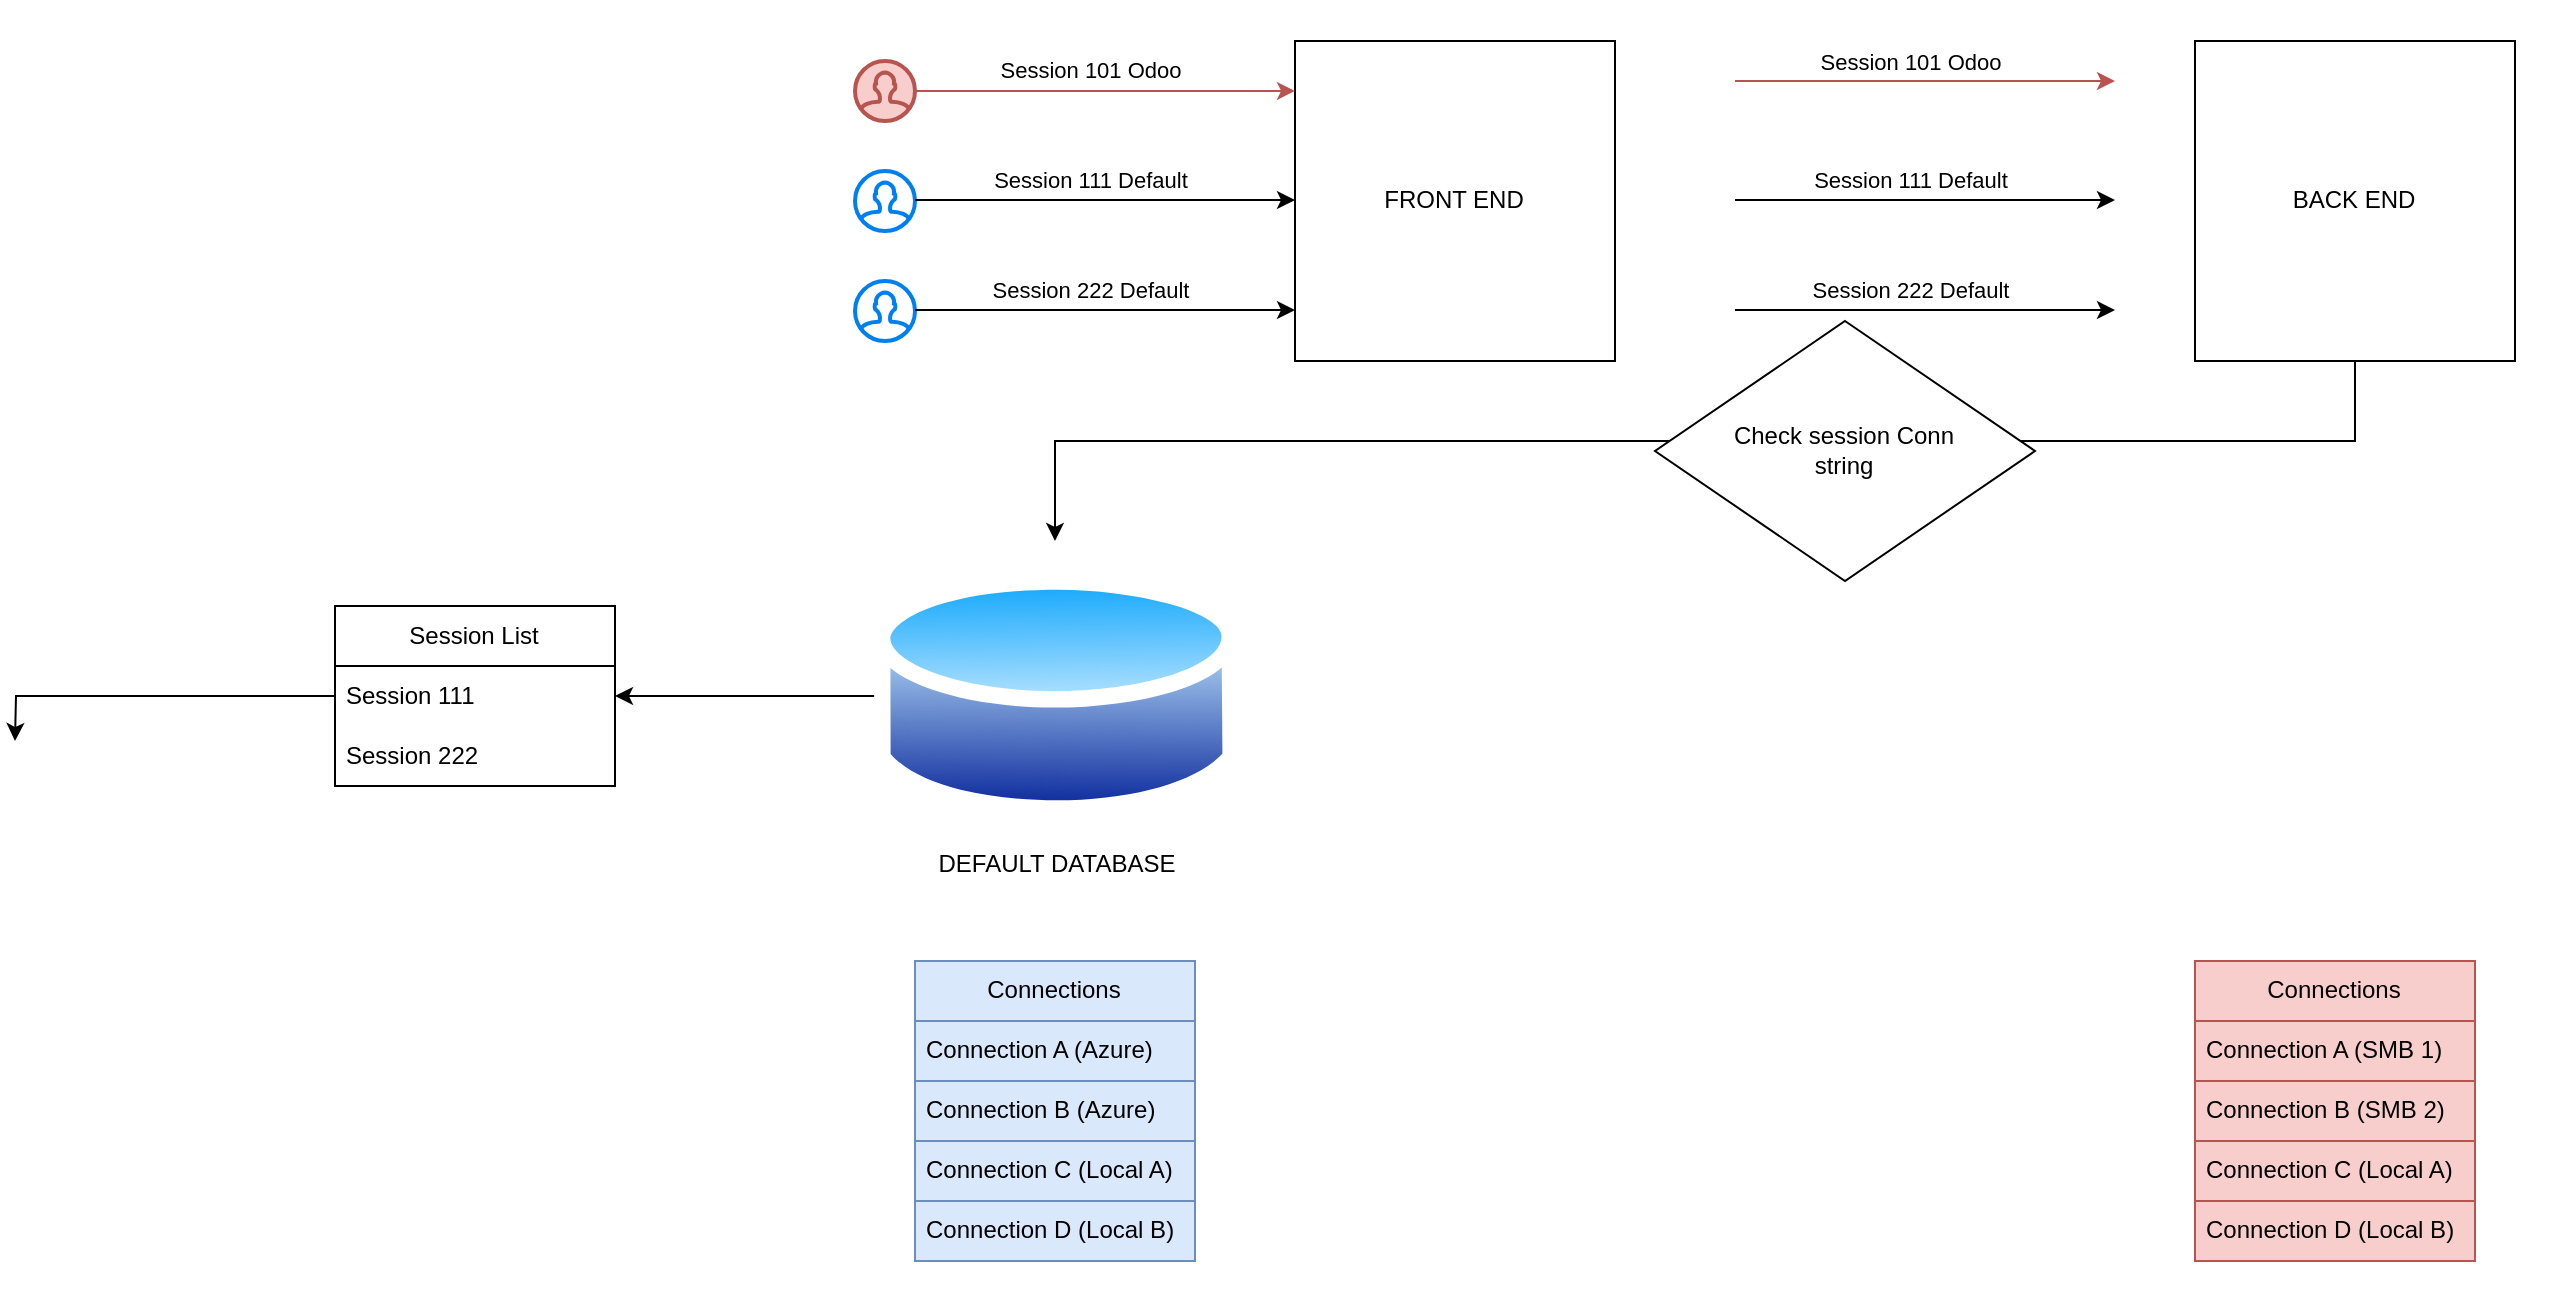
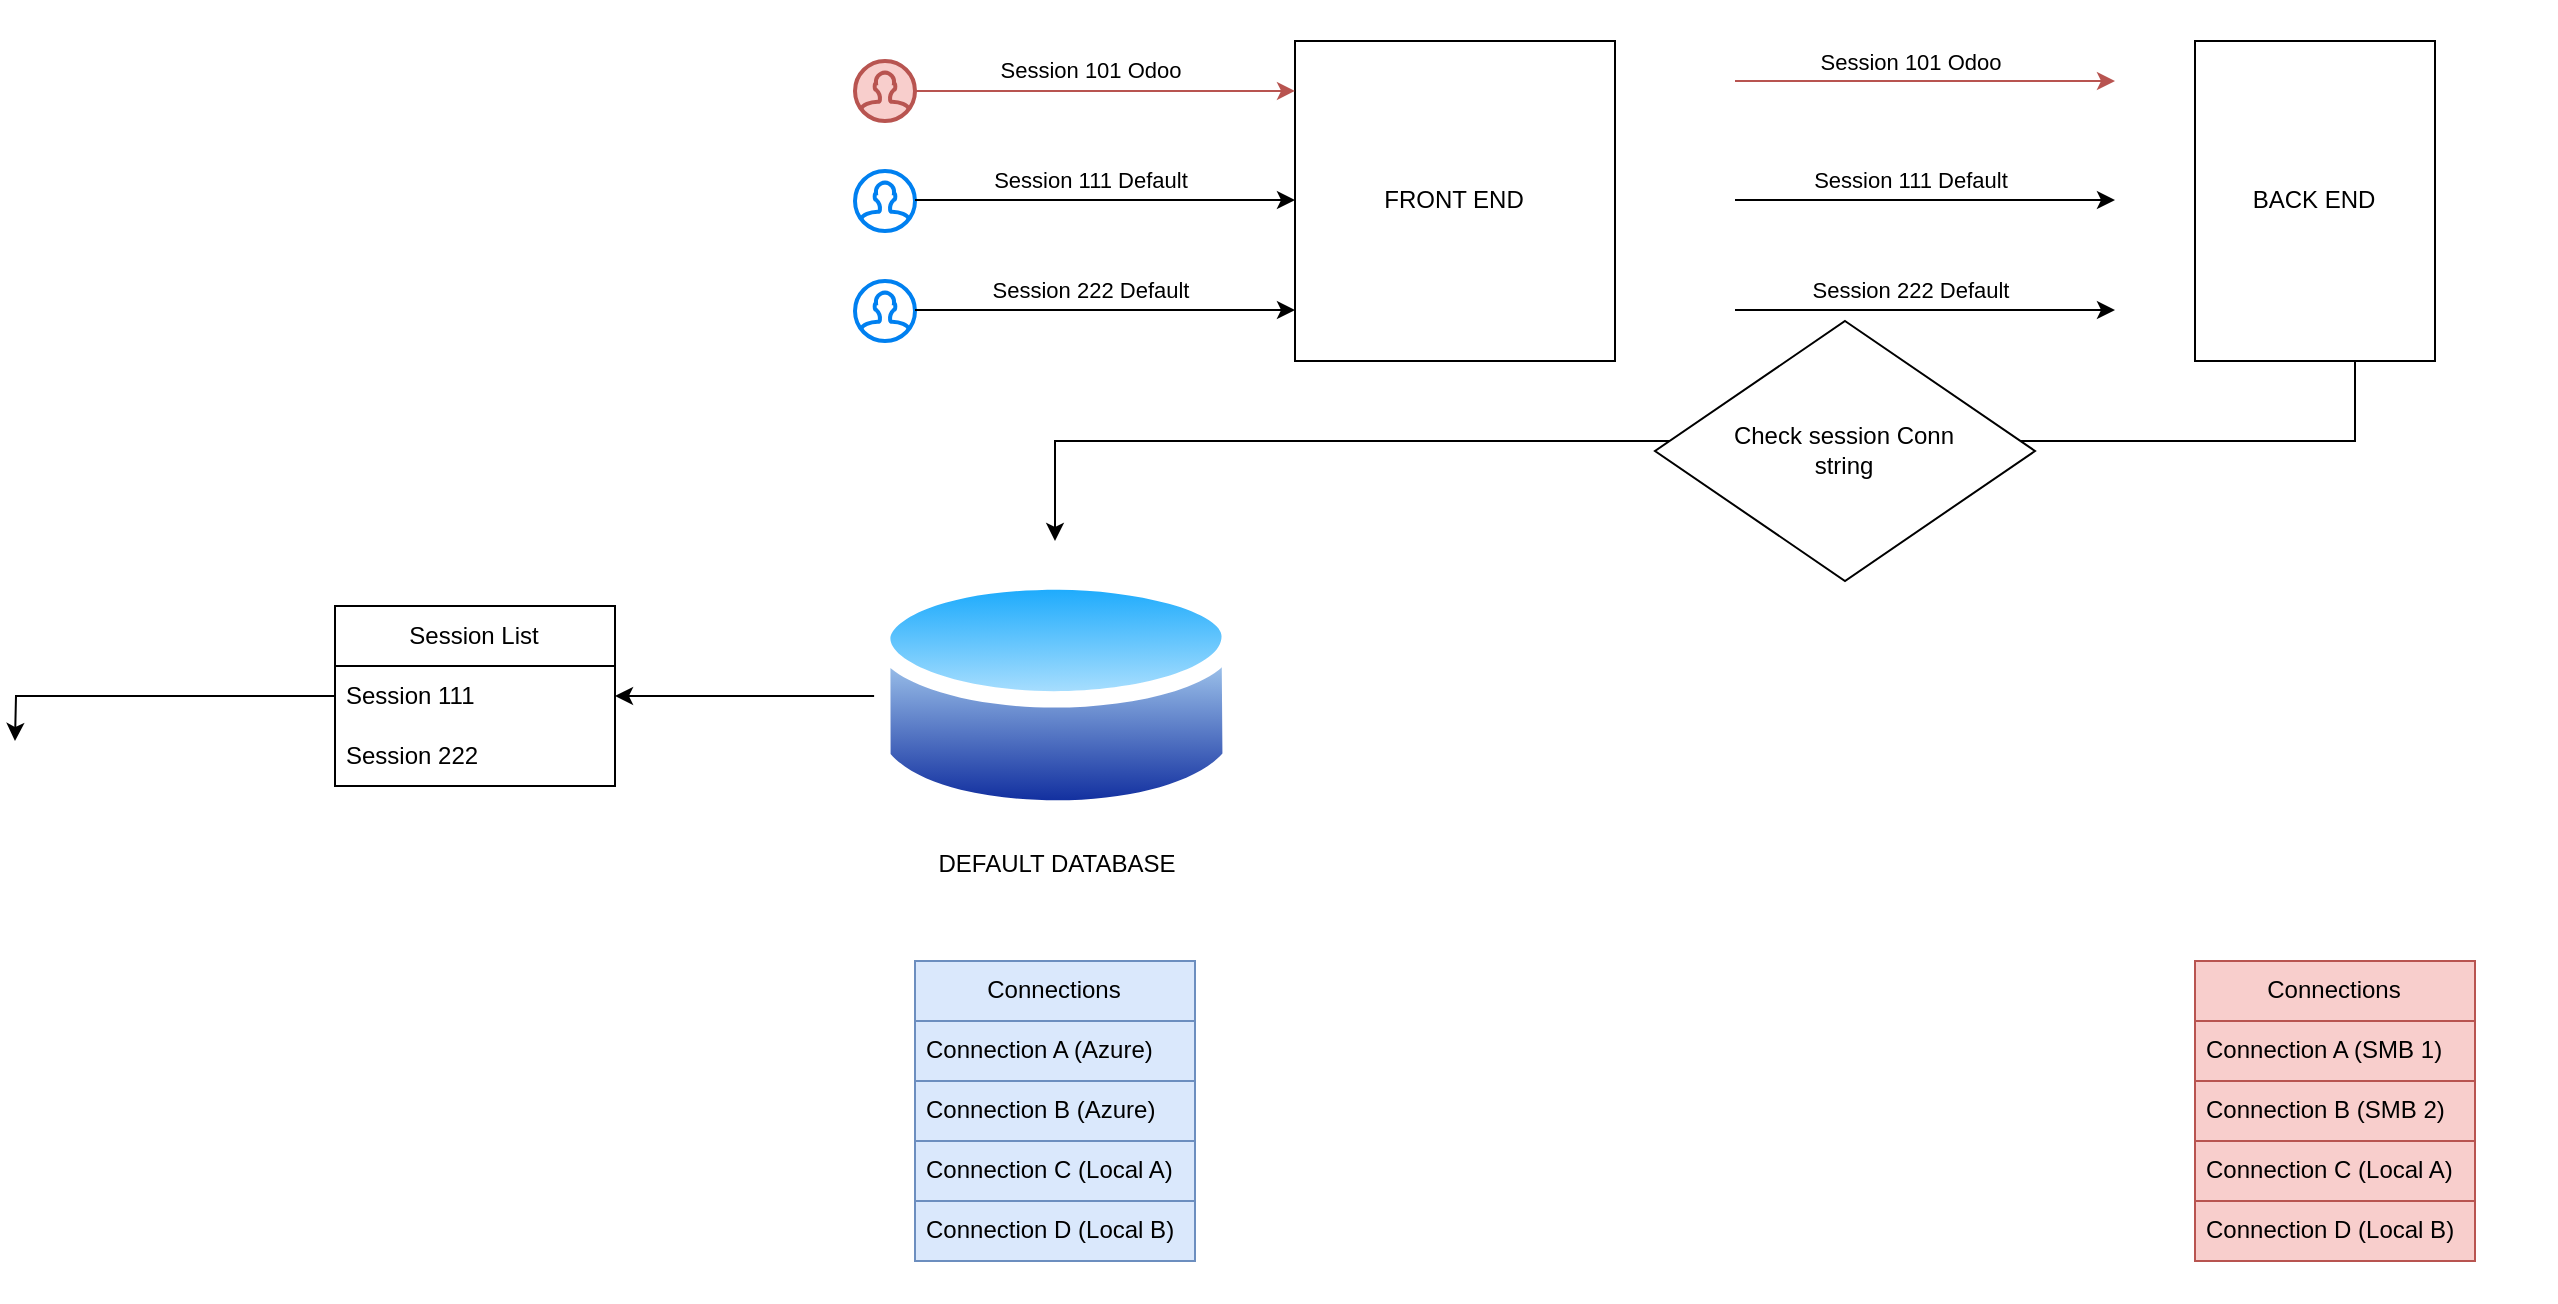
(2355, 201) -> (2315, 201)
